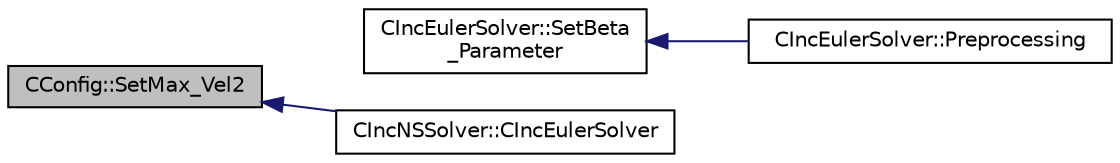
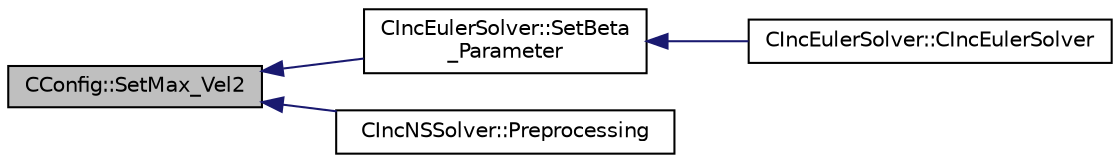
(930, 41) -> (930, 41)
none -> (323, 64)
(505, 132) -> (505, 132)
